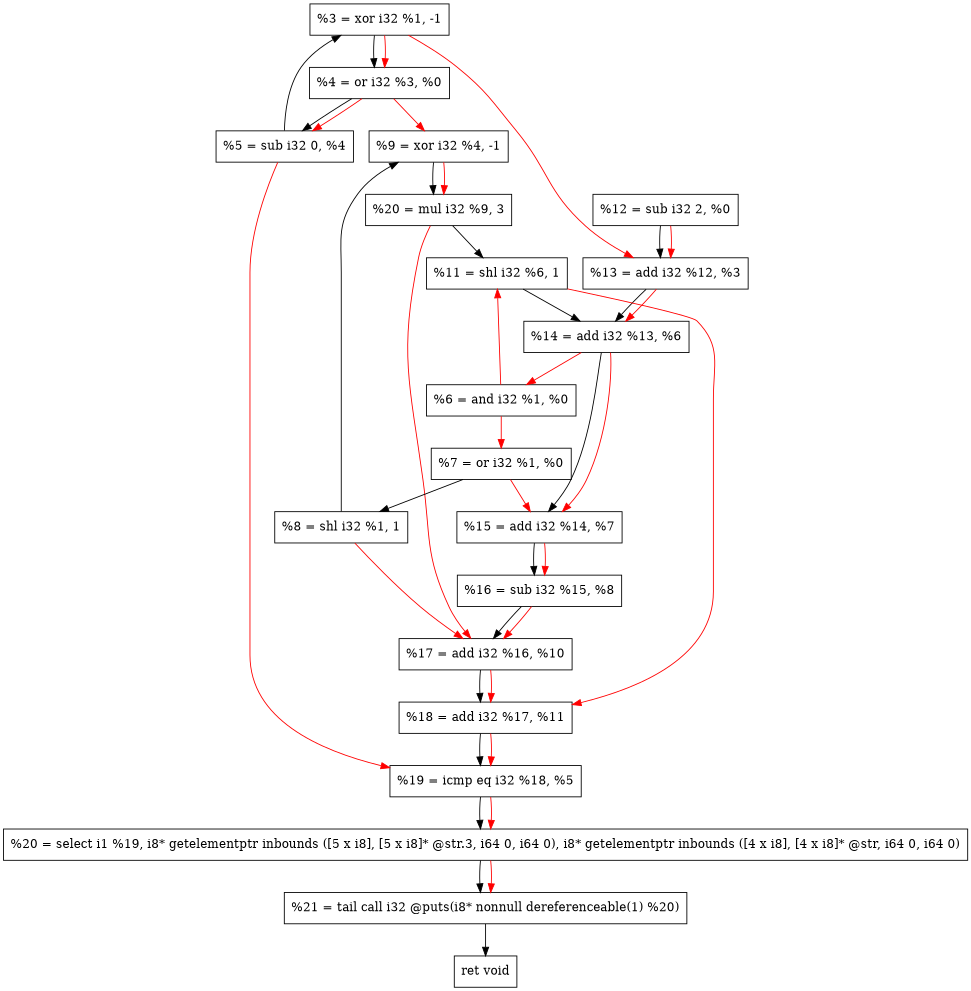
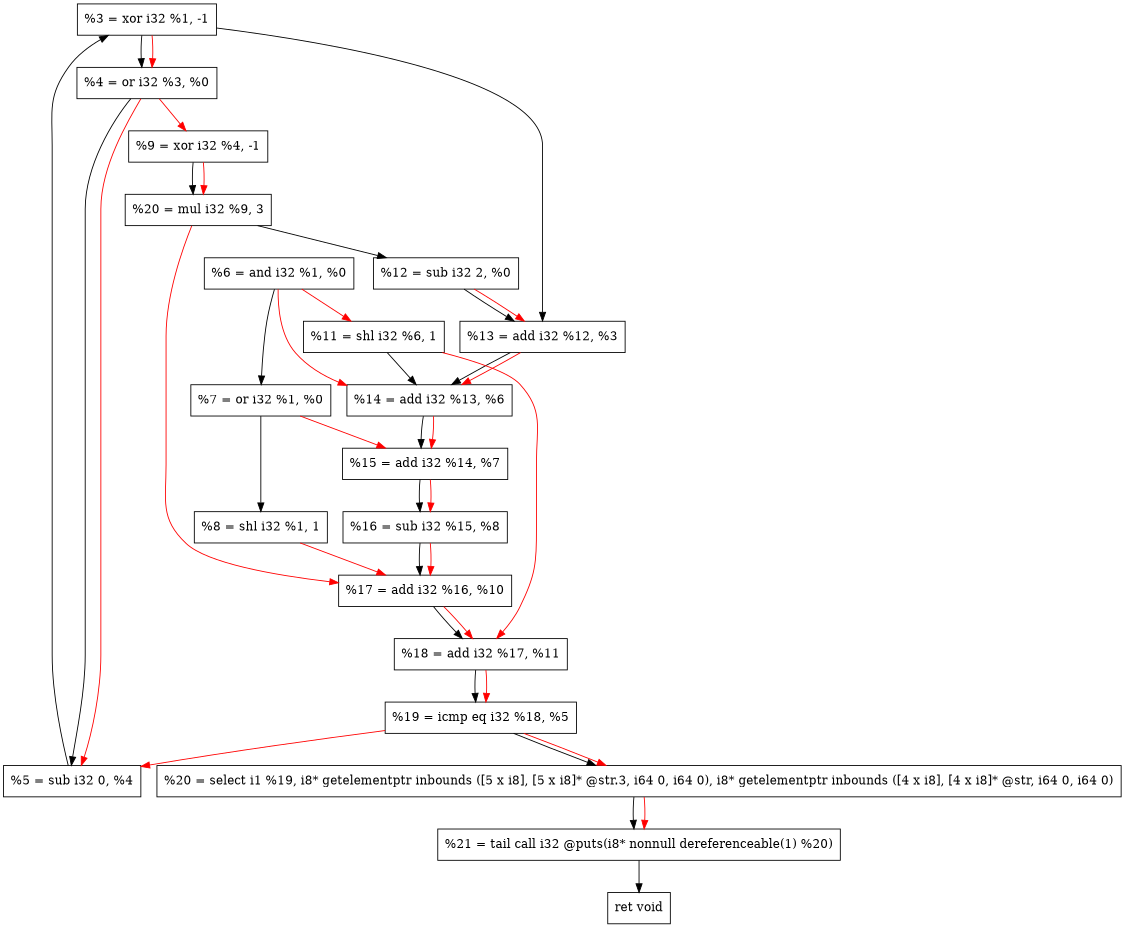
(523, 139) -> (473, 84)
(465, 239) -> (318, 241)
(341, 329) -> none
(558, 366) -> (291, 347)
(501, 428) -> (265, 332)
(250, 499) -> (267, 747)
